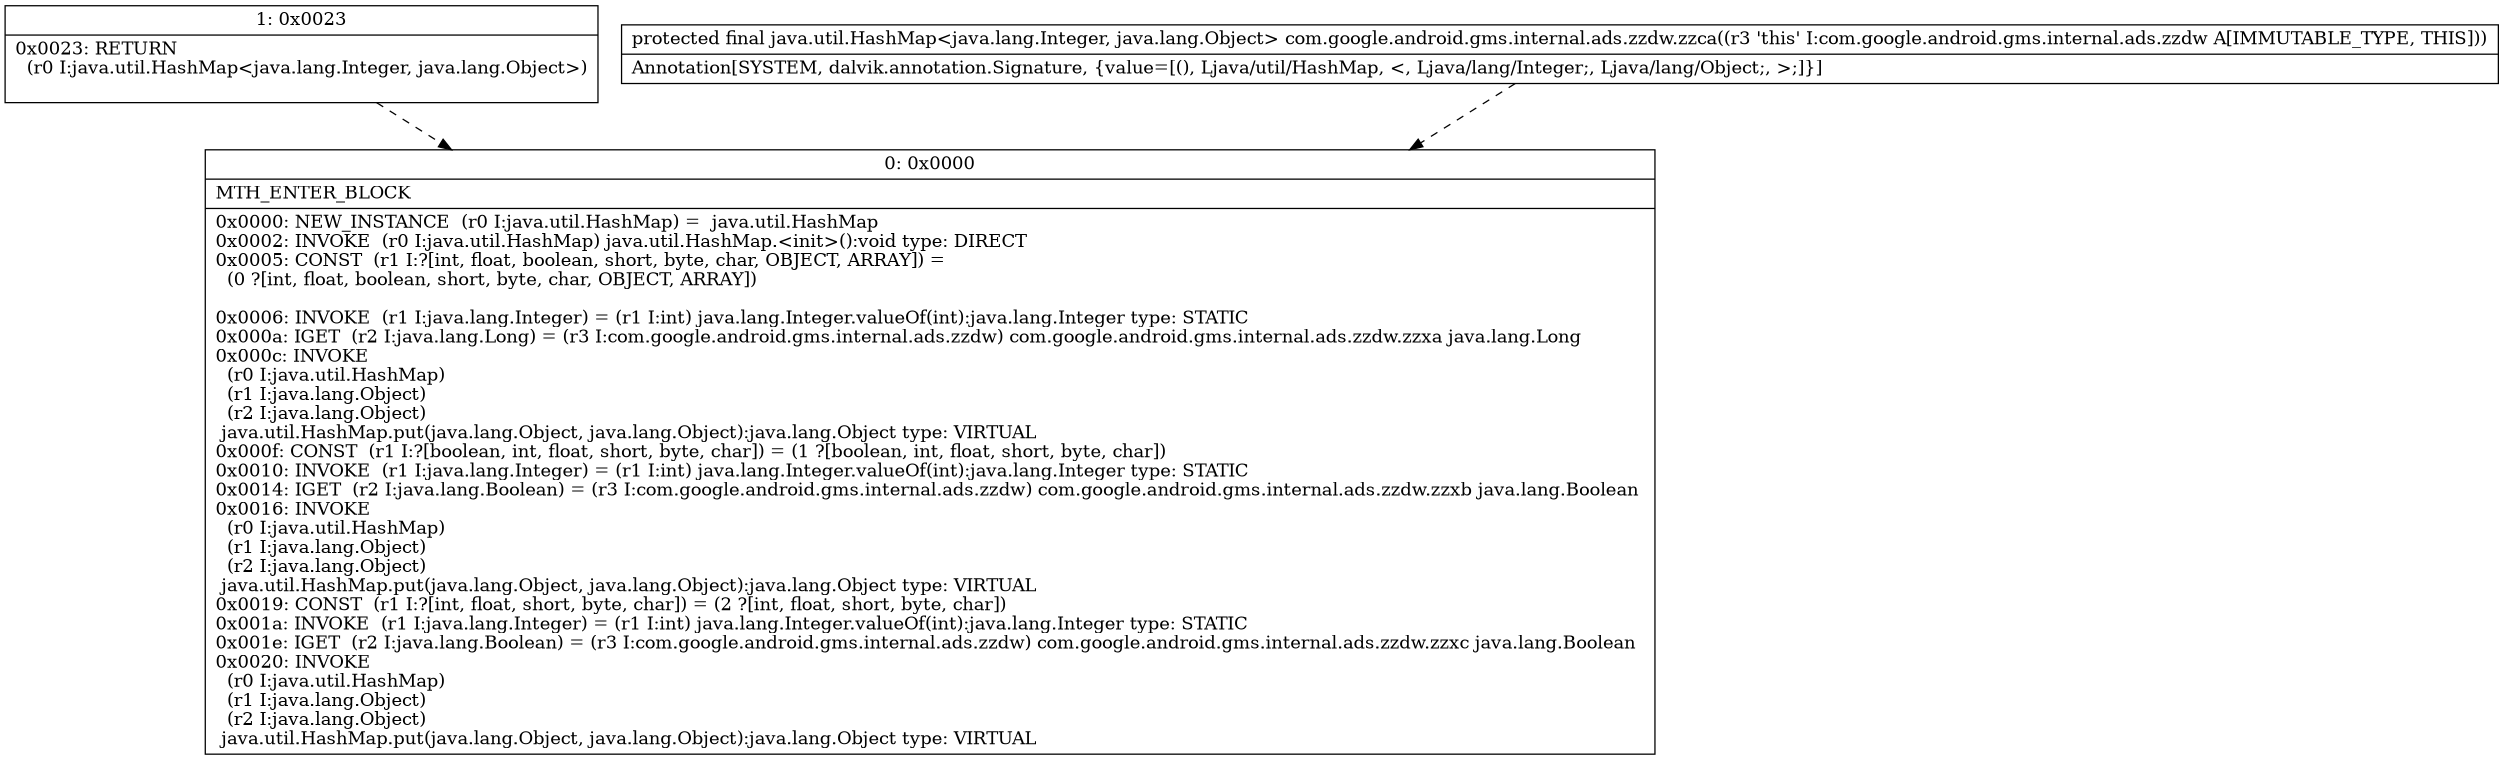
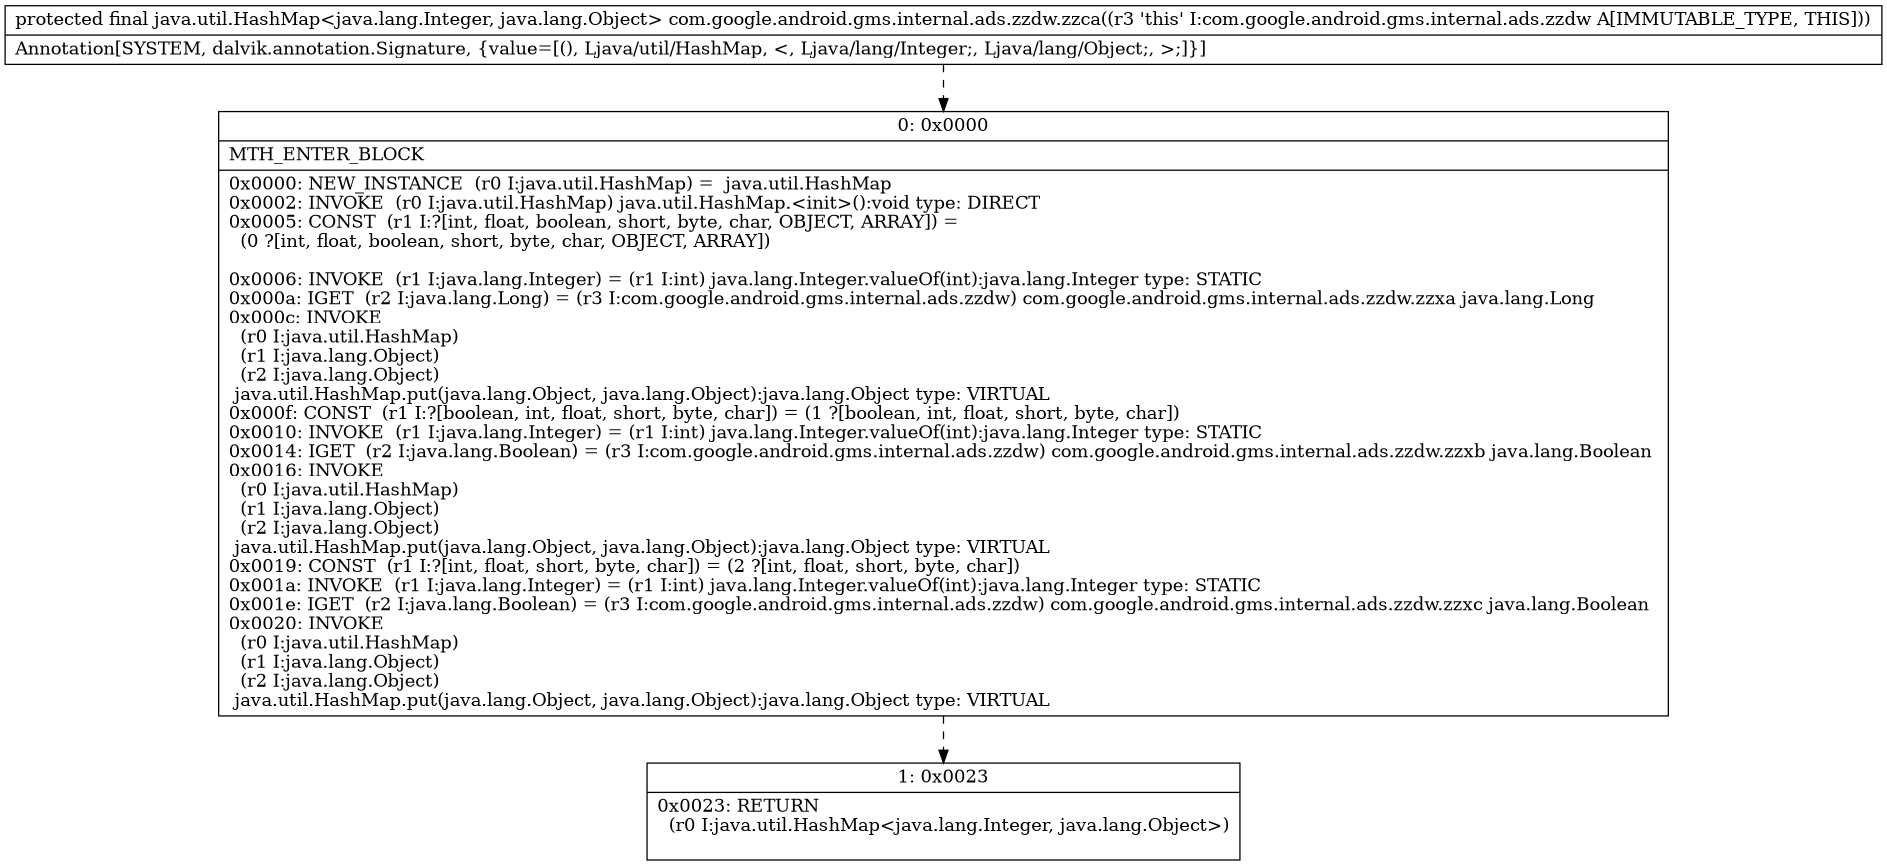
(409, 123) -> (943, 733)
